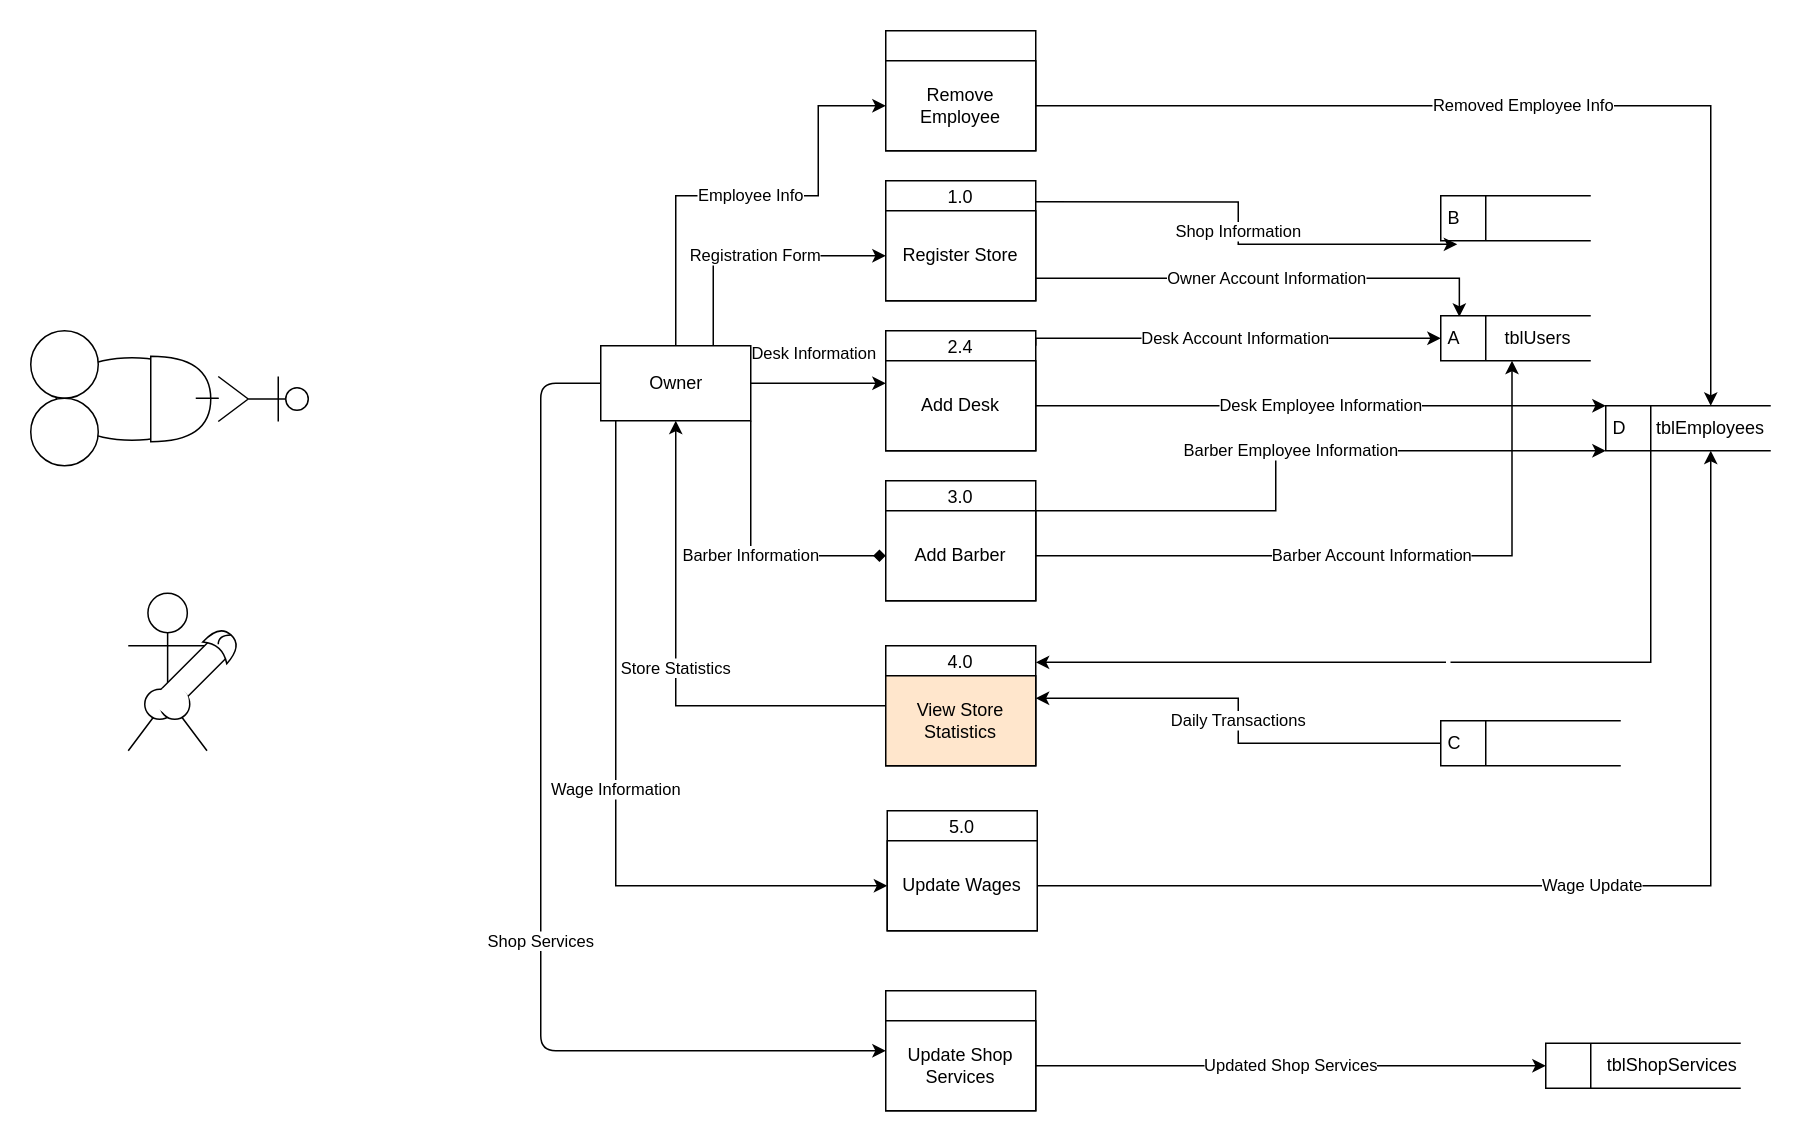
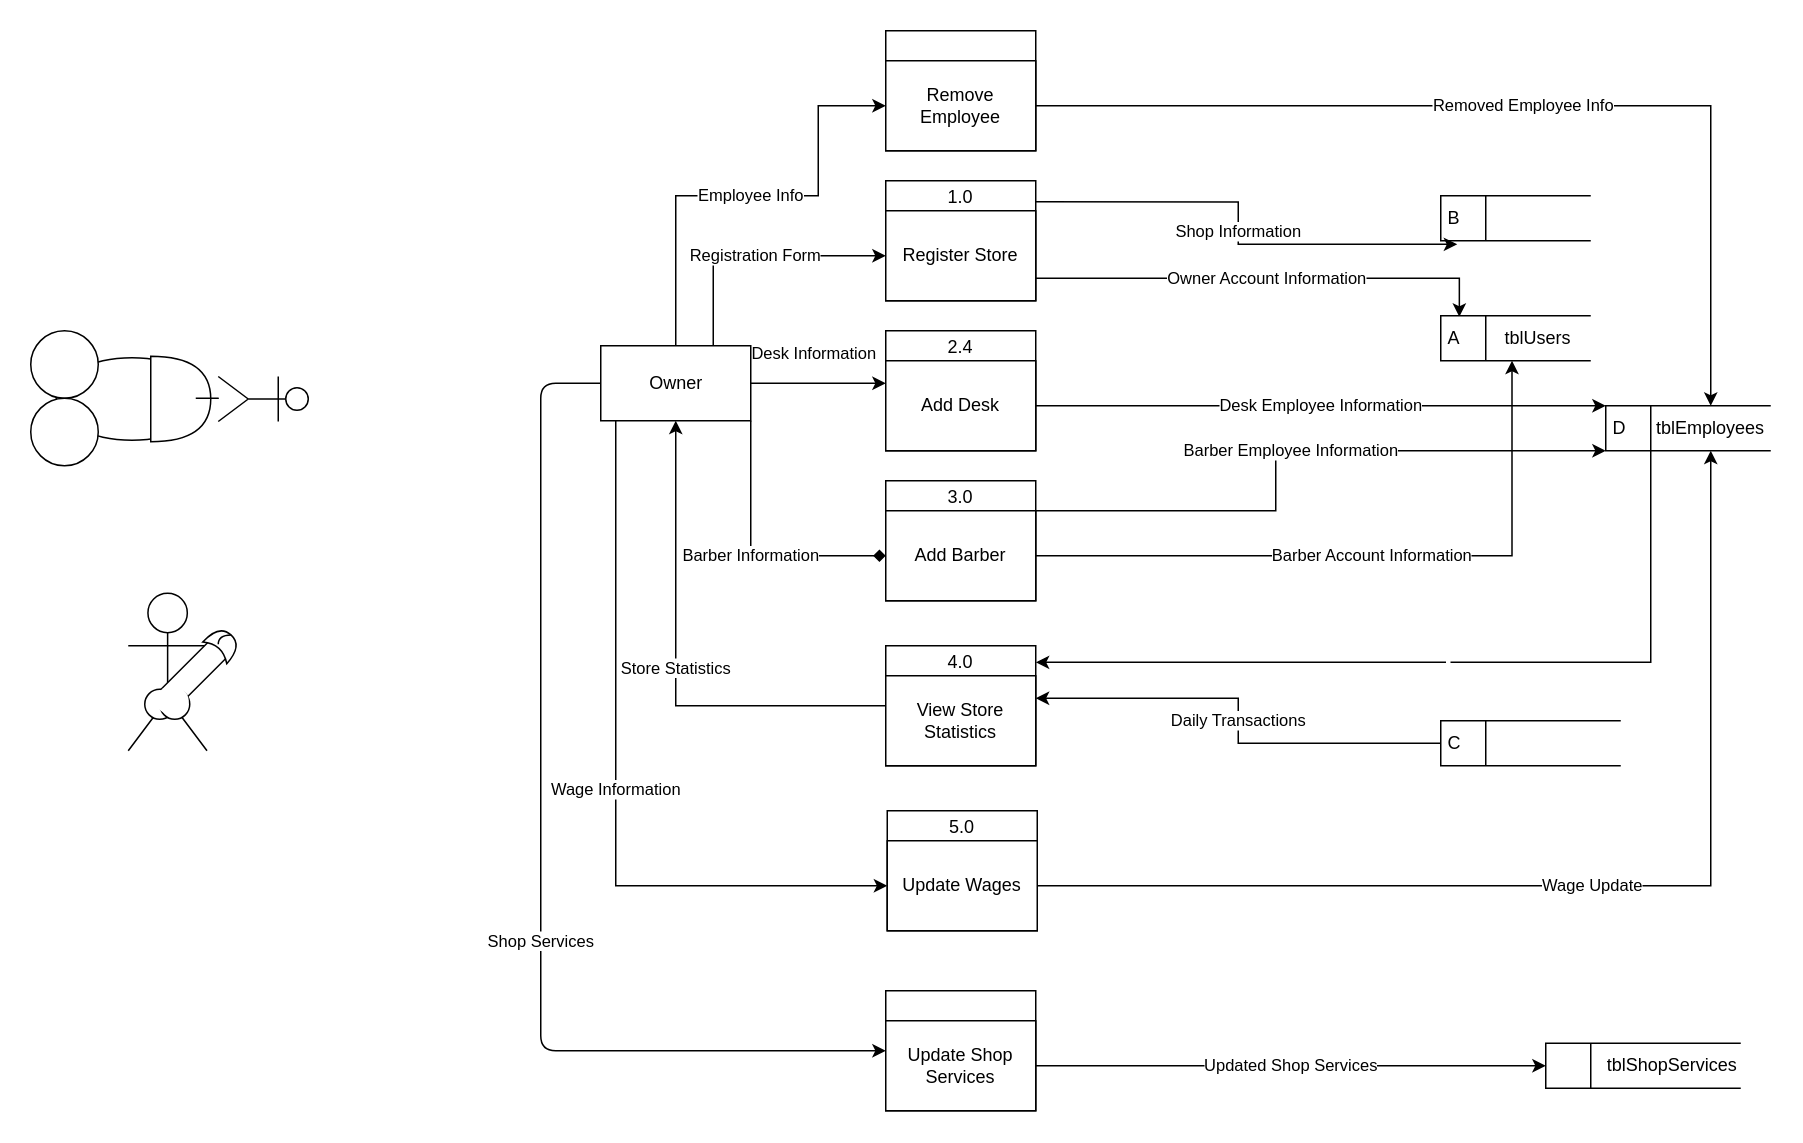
(1232, 338) -> none
(961, 721) -> (961, 721)
